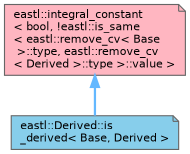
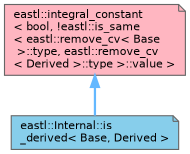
(95, 133) -> (95, 133)
